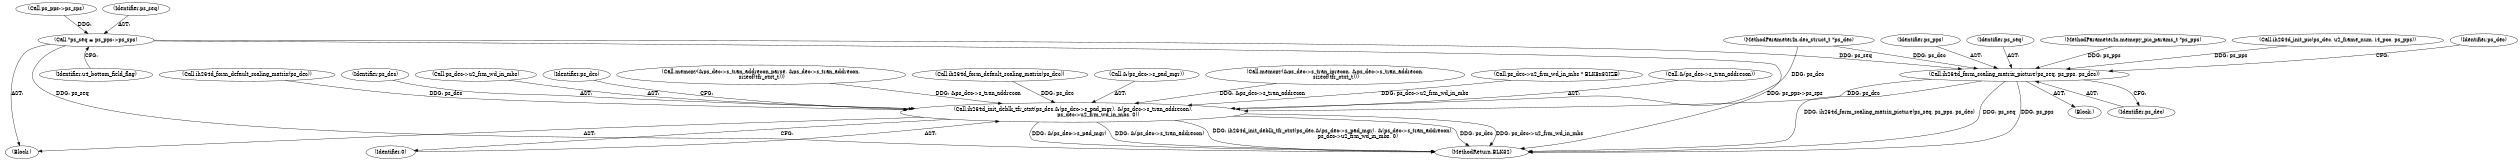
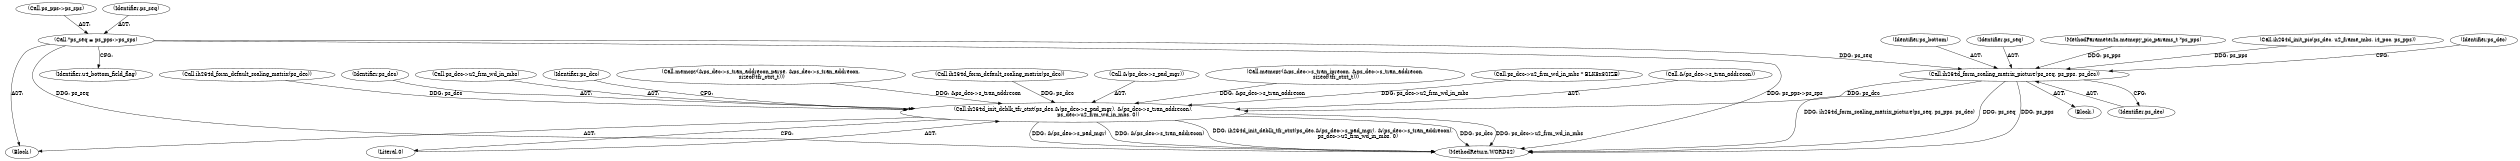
(86, 25) -> (86, 25)
(1799, 40) -> none
(1921, 40) -> (1921, 40)
(2338, 40) -> (2338, 40)
(85, 59) -> (100, 56)
(391, 152) -> (391, 152)
(1482, 152) -> (1482, 152)
